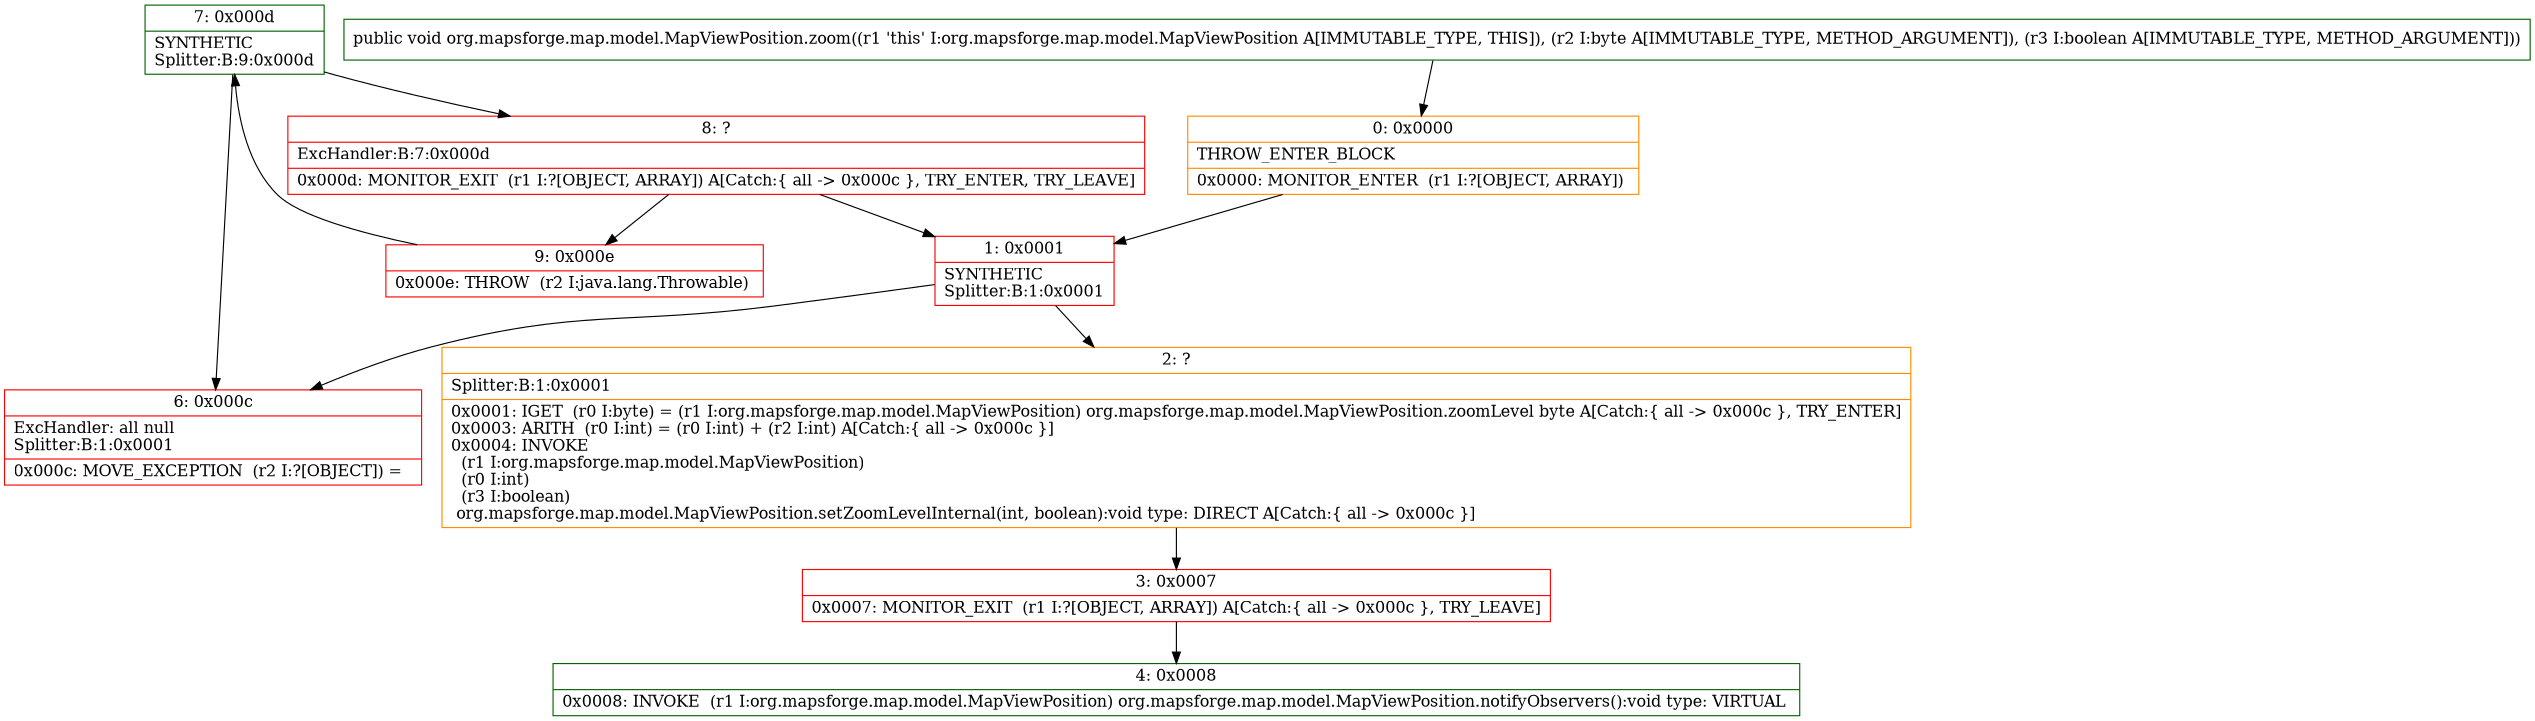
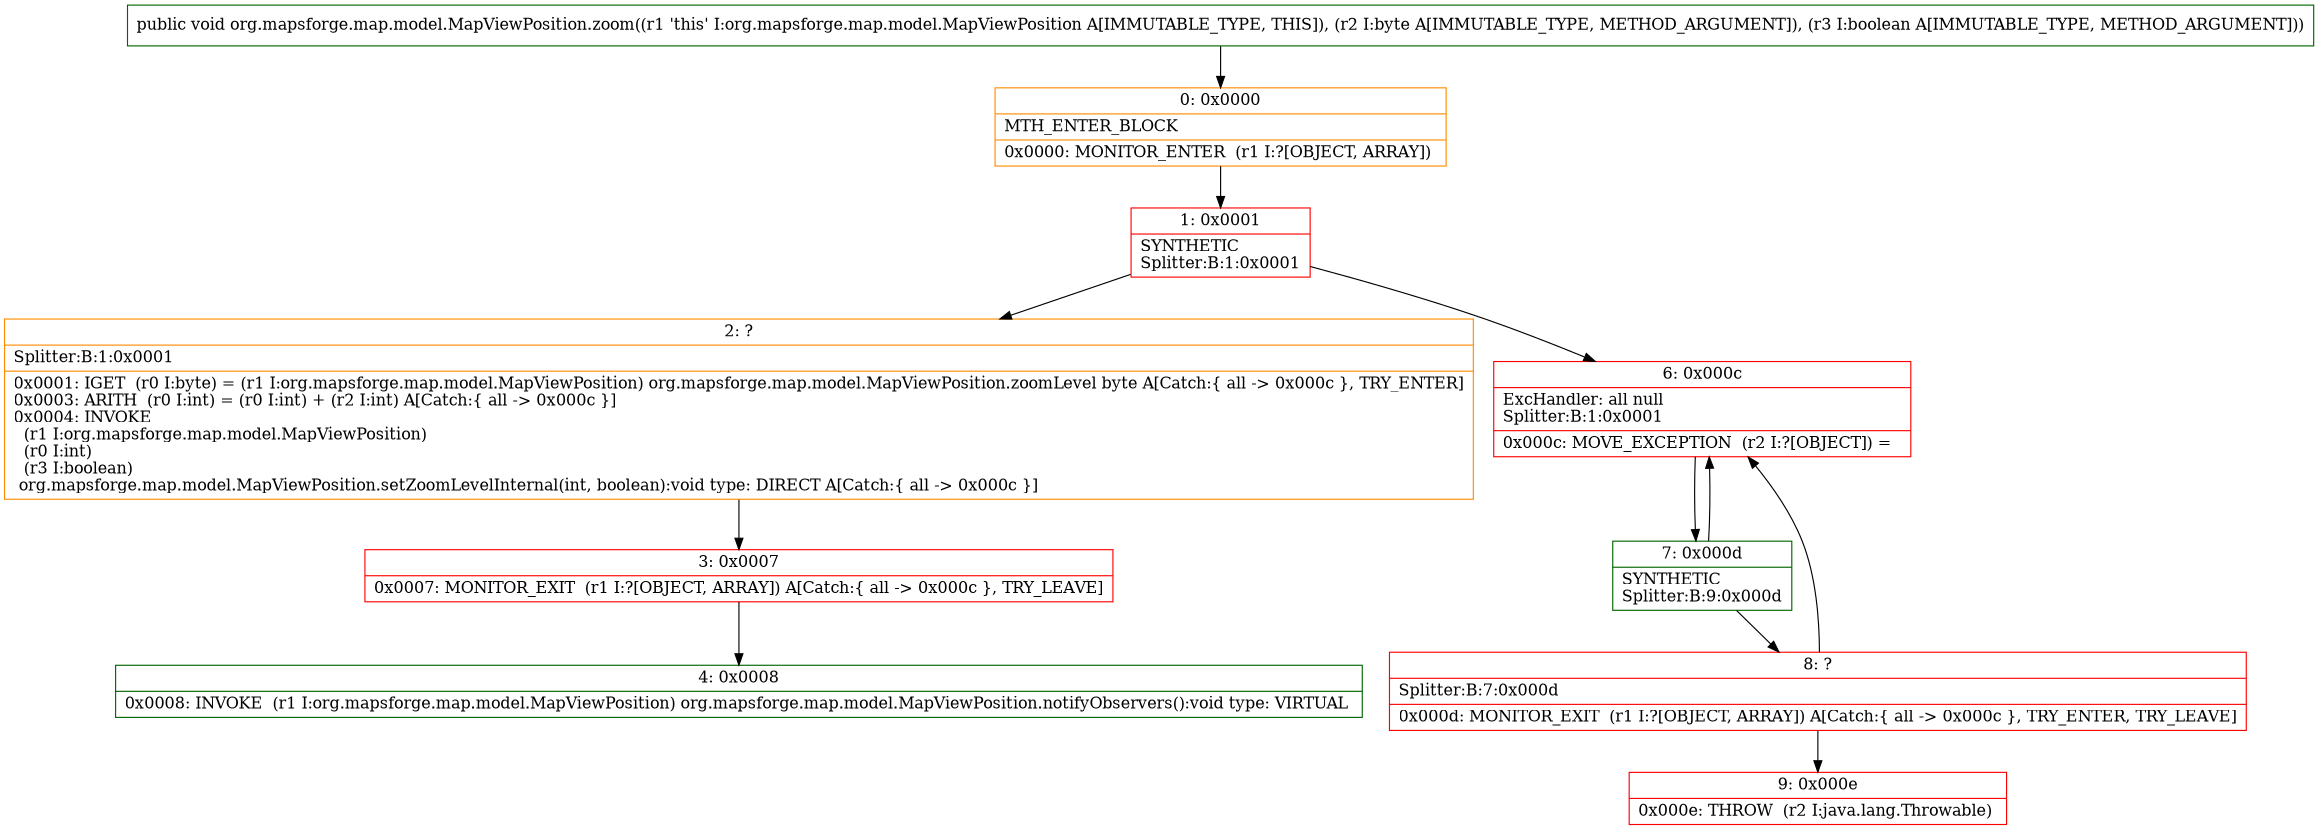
(394, 155) -> (1479, 691)
(1296, 155) -> (1091, 126)
(290, 204) -> (1695, 493)
(872, 214) -> (1806, 552)
